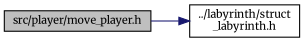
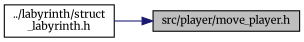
(165, 21) -> (128, 21)
